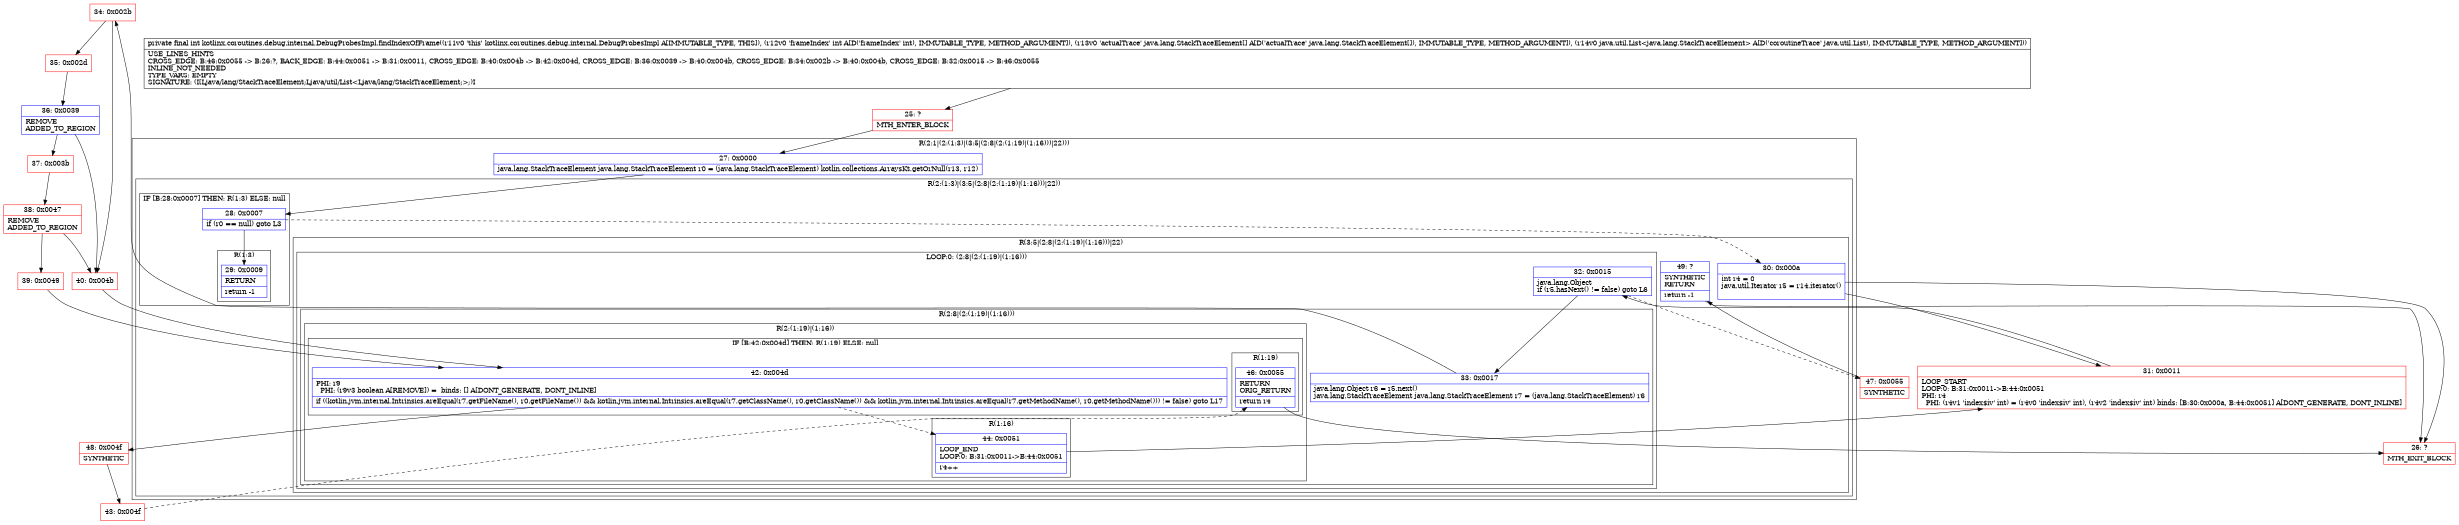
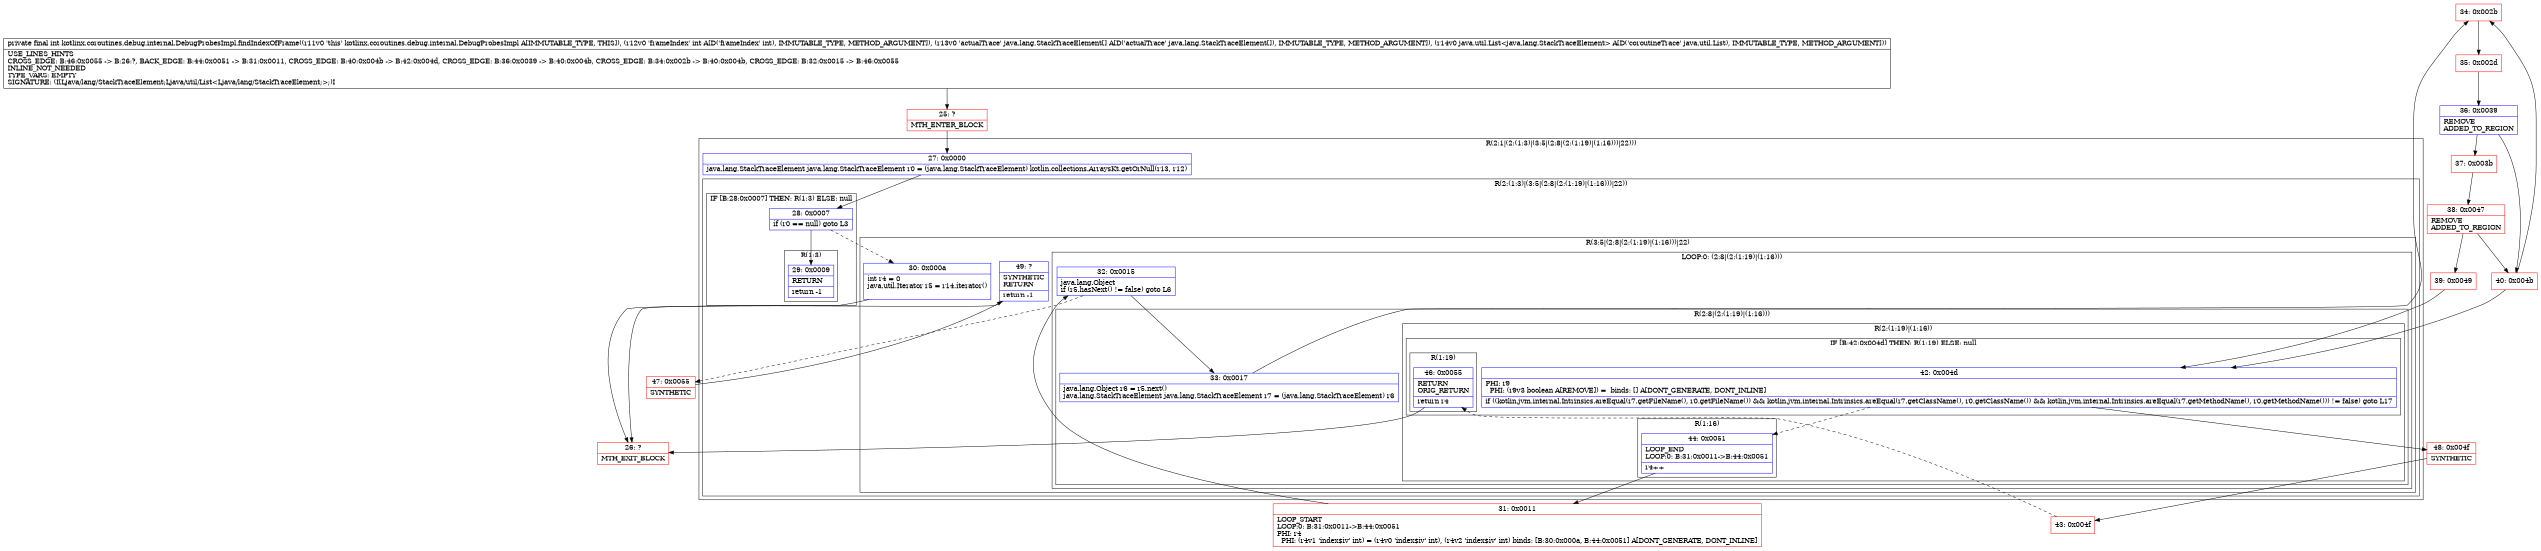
(113, 145) -> (2536, 143)
(1972, 325) -> none
